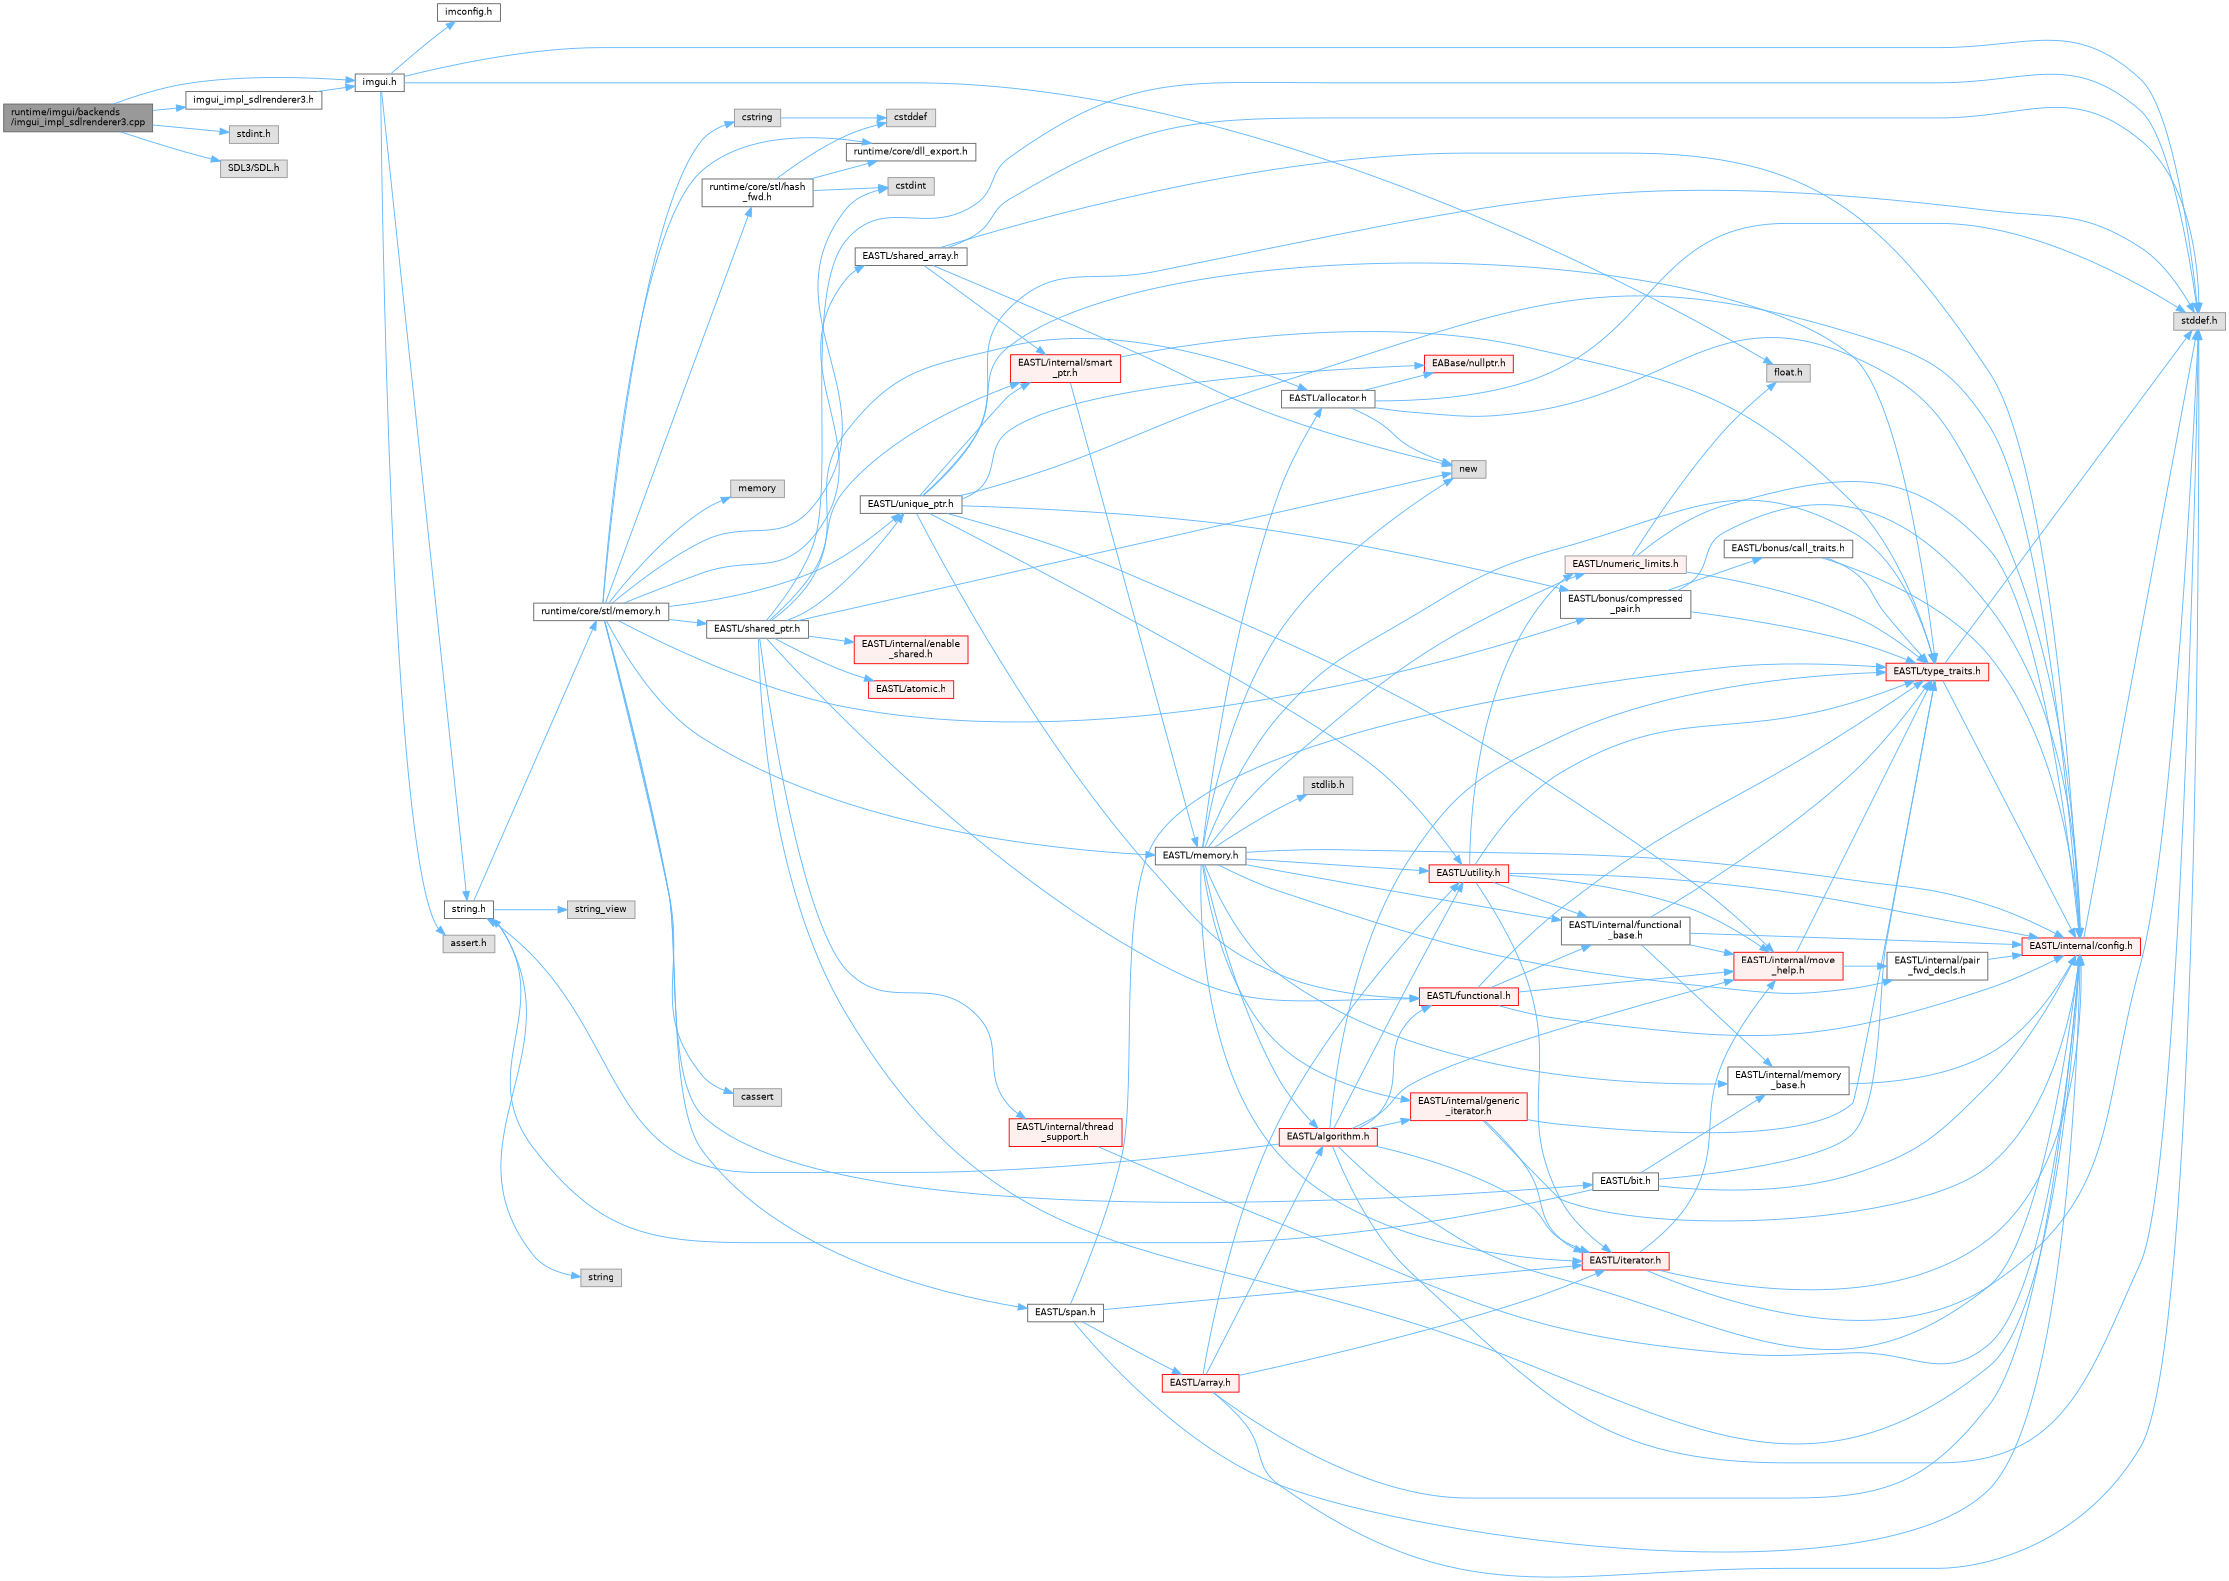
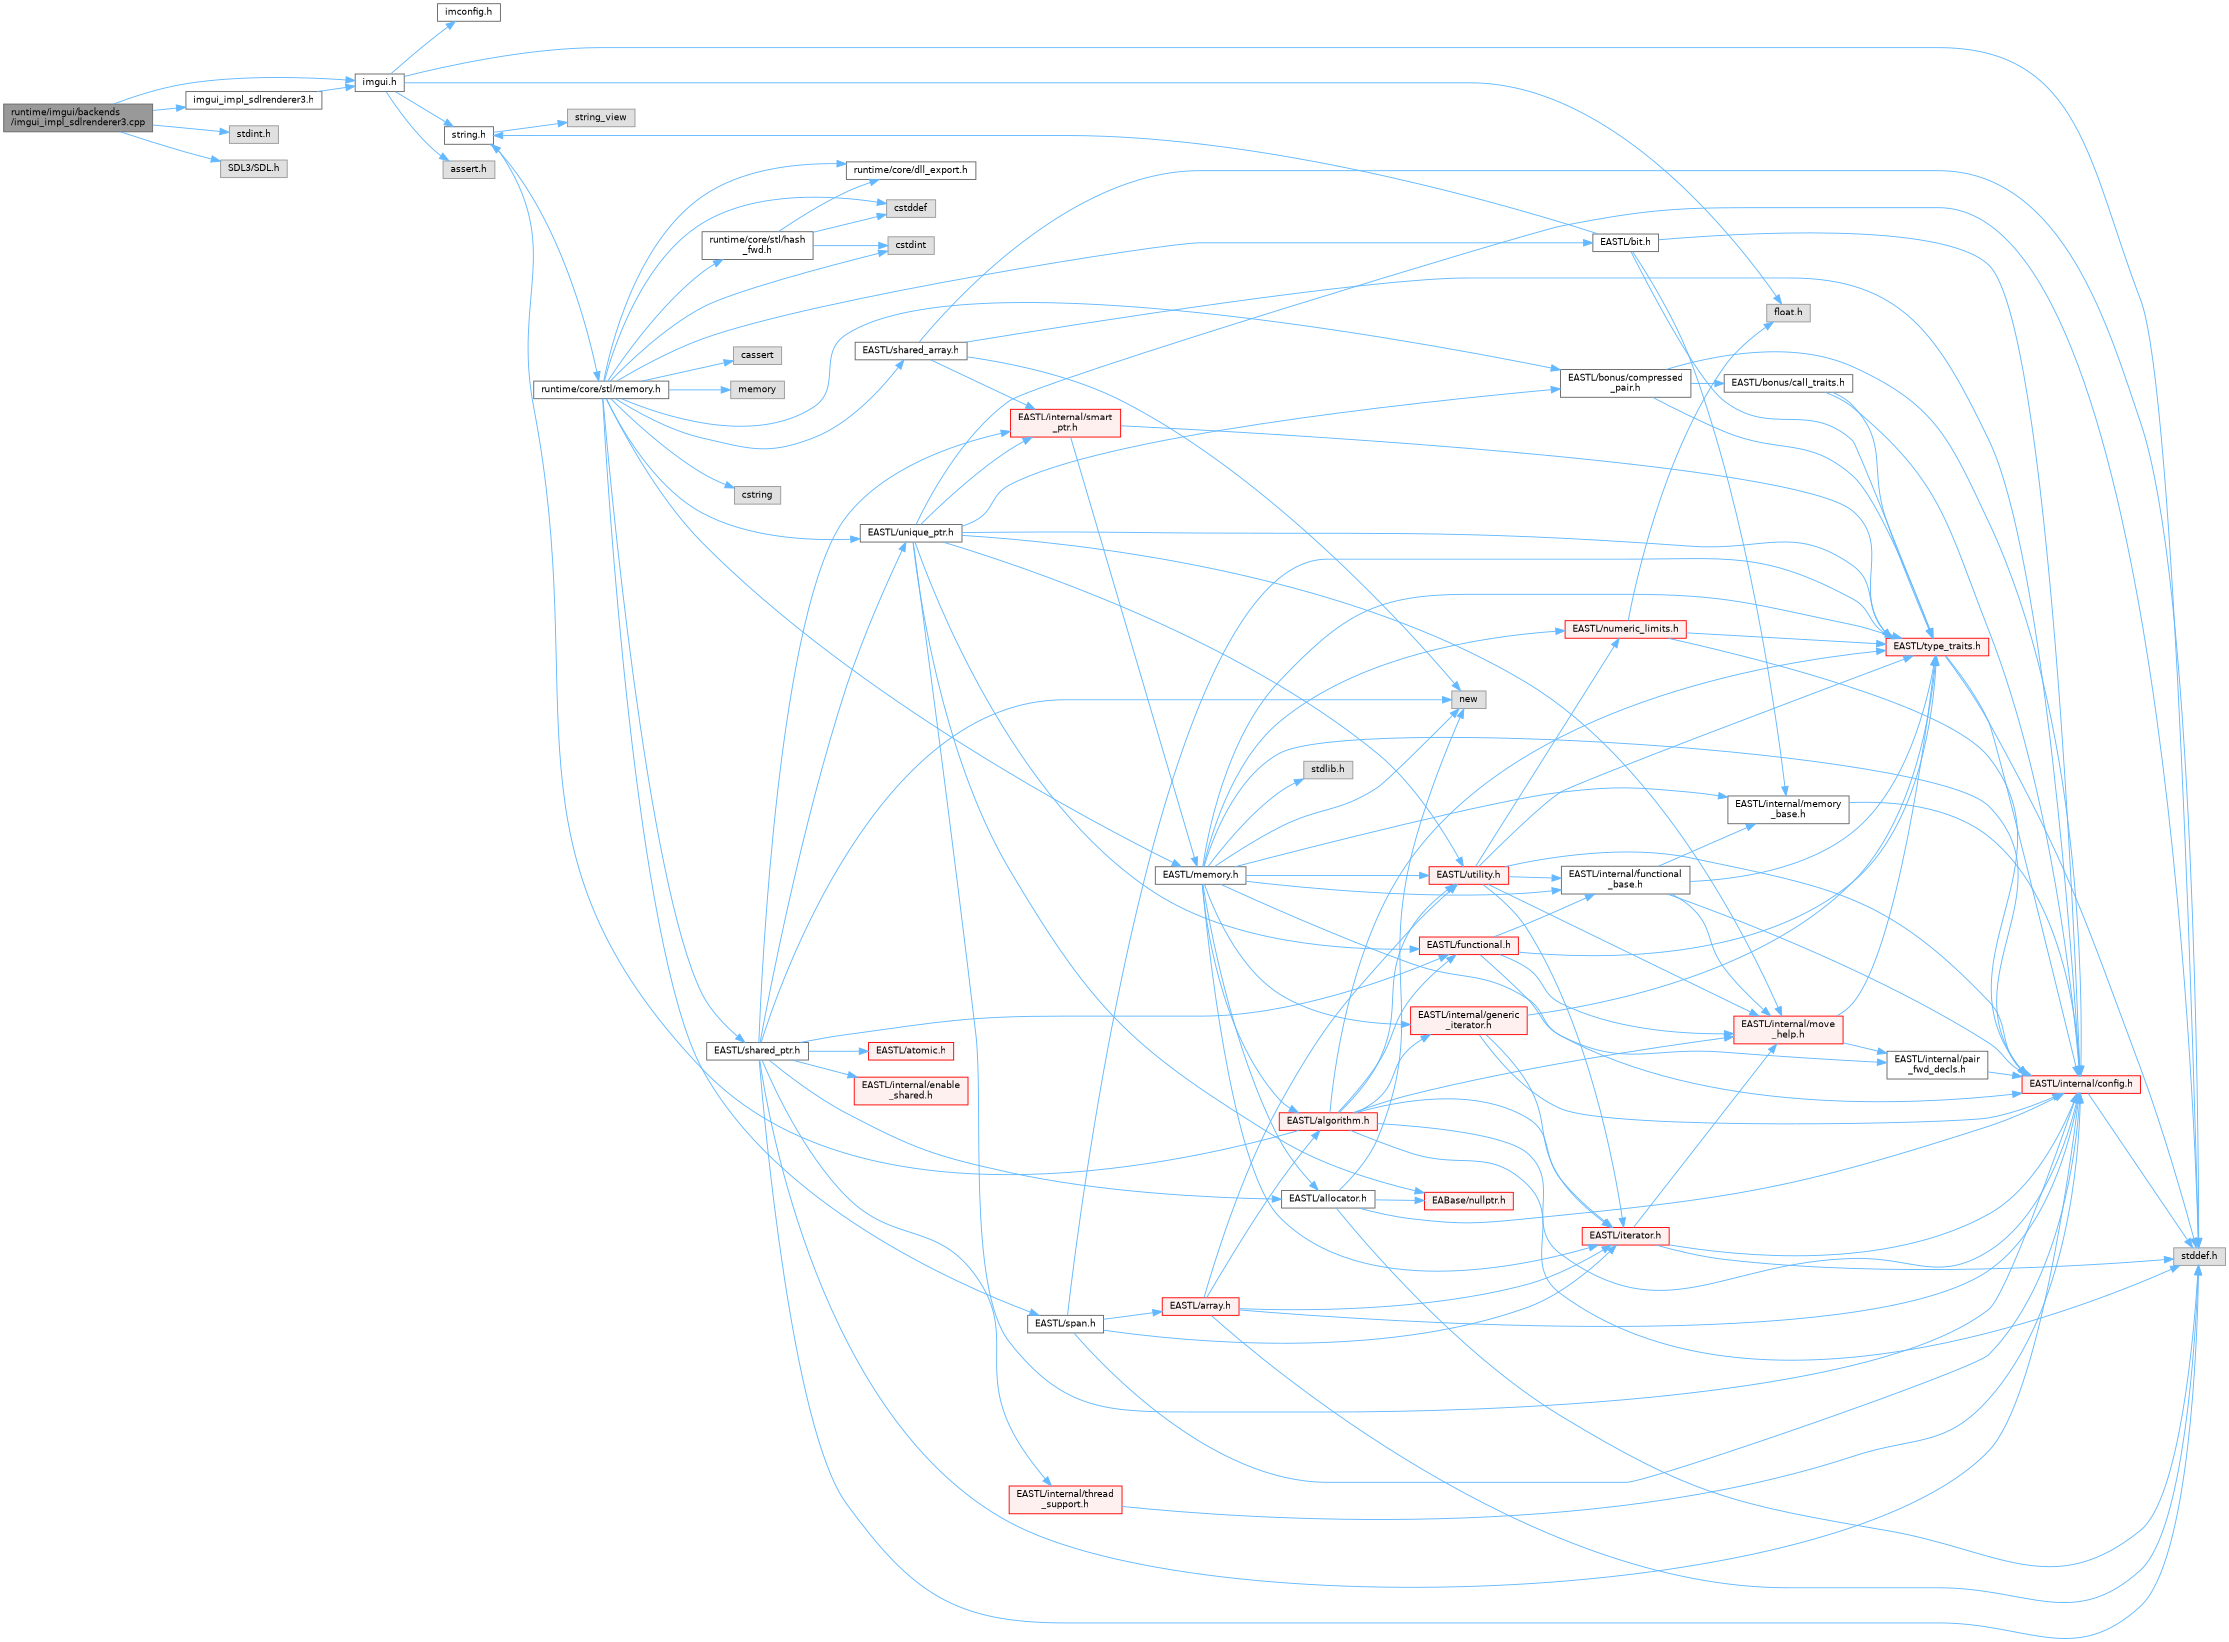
(829, 118) -> (698, 226)
(1626, 565) -> (1626, 629)
(601, 1278) -> none
